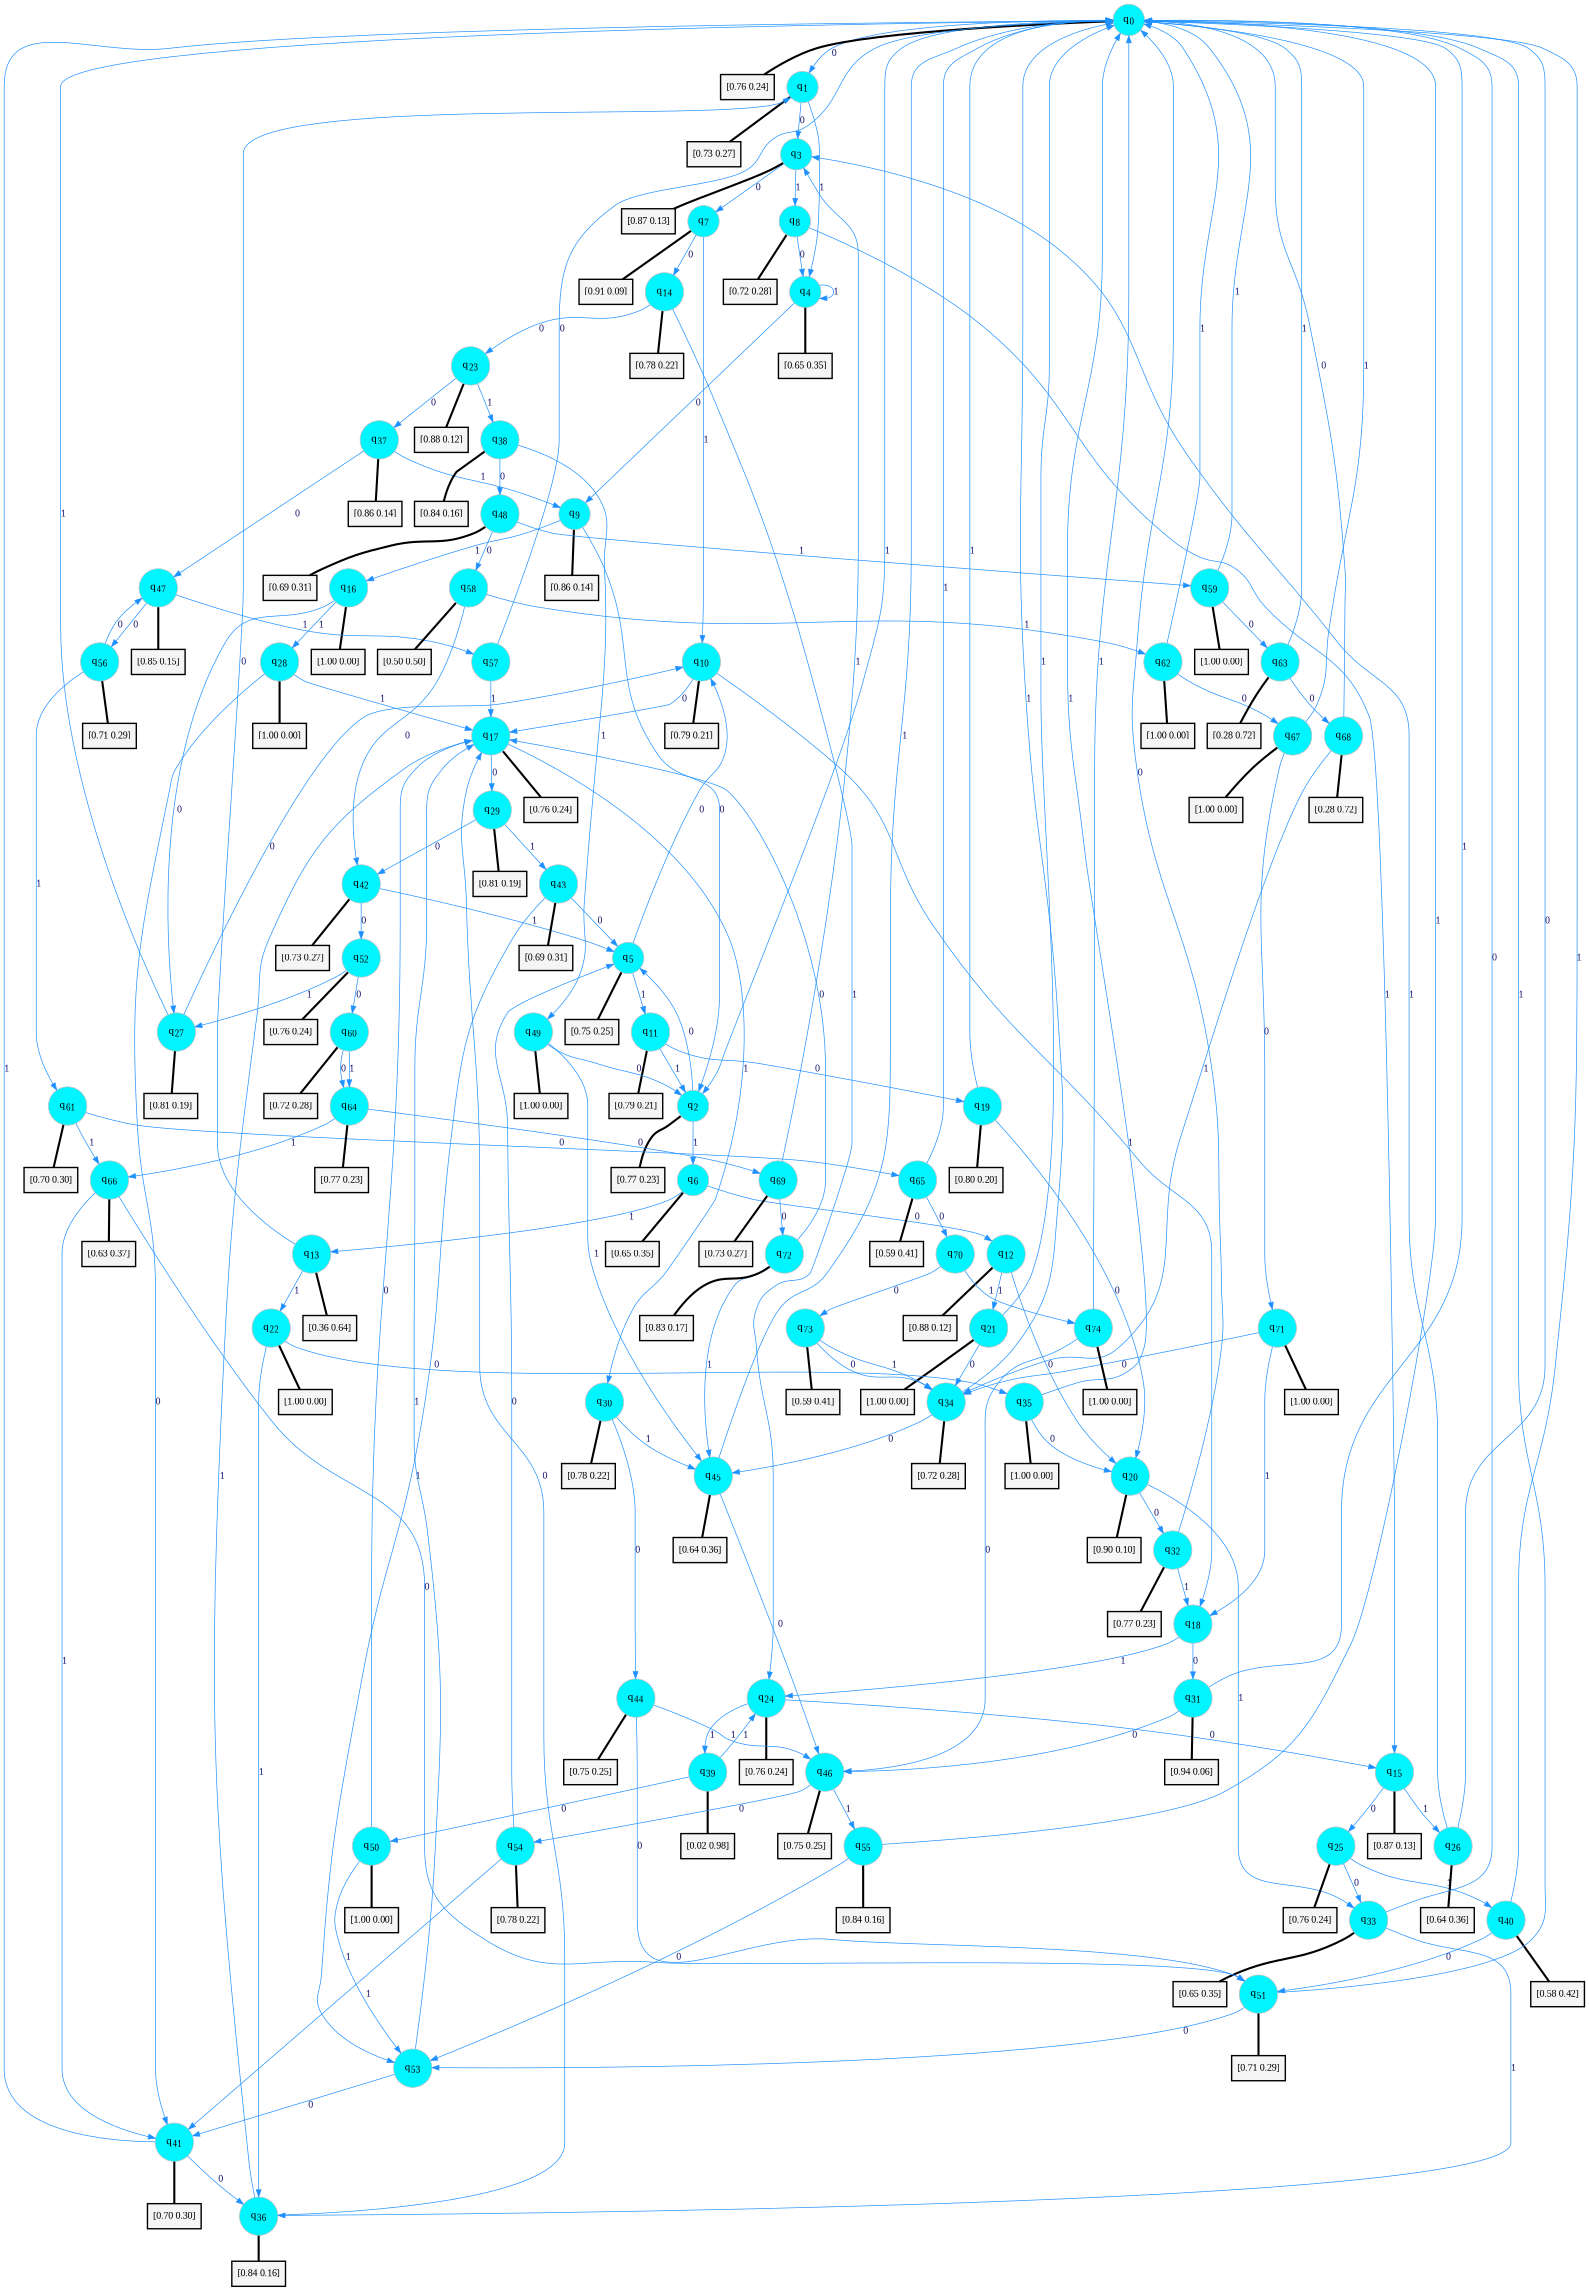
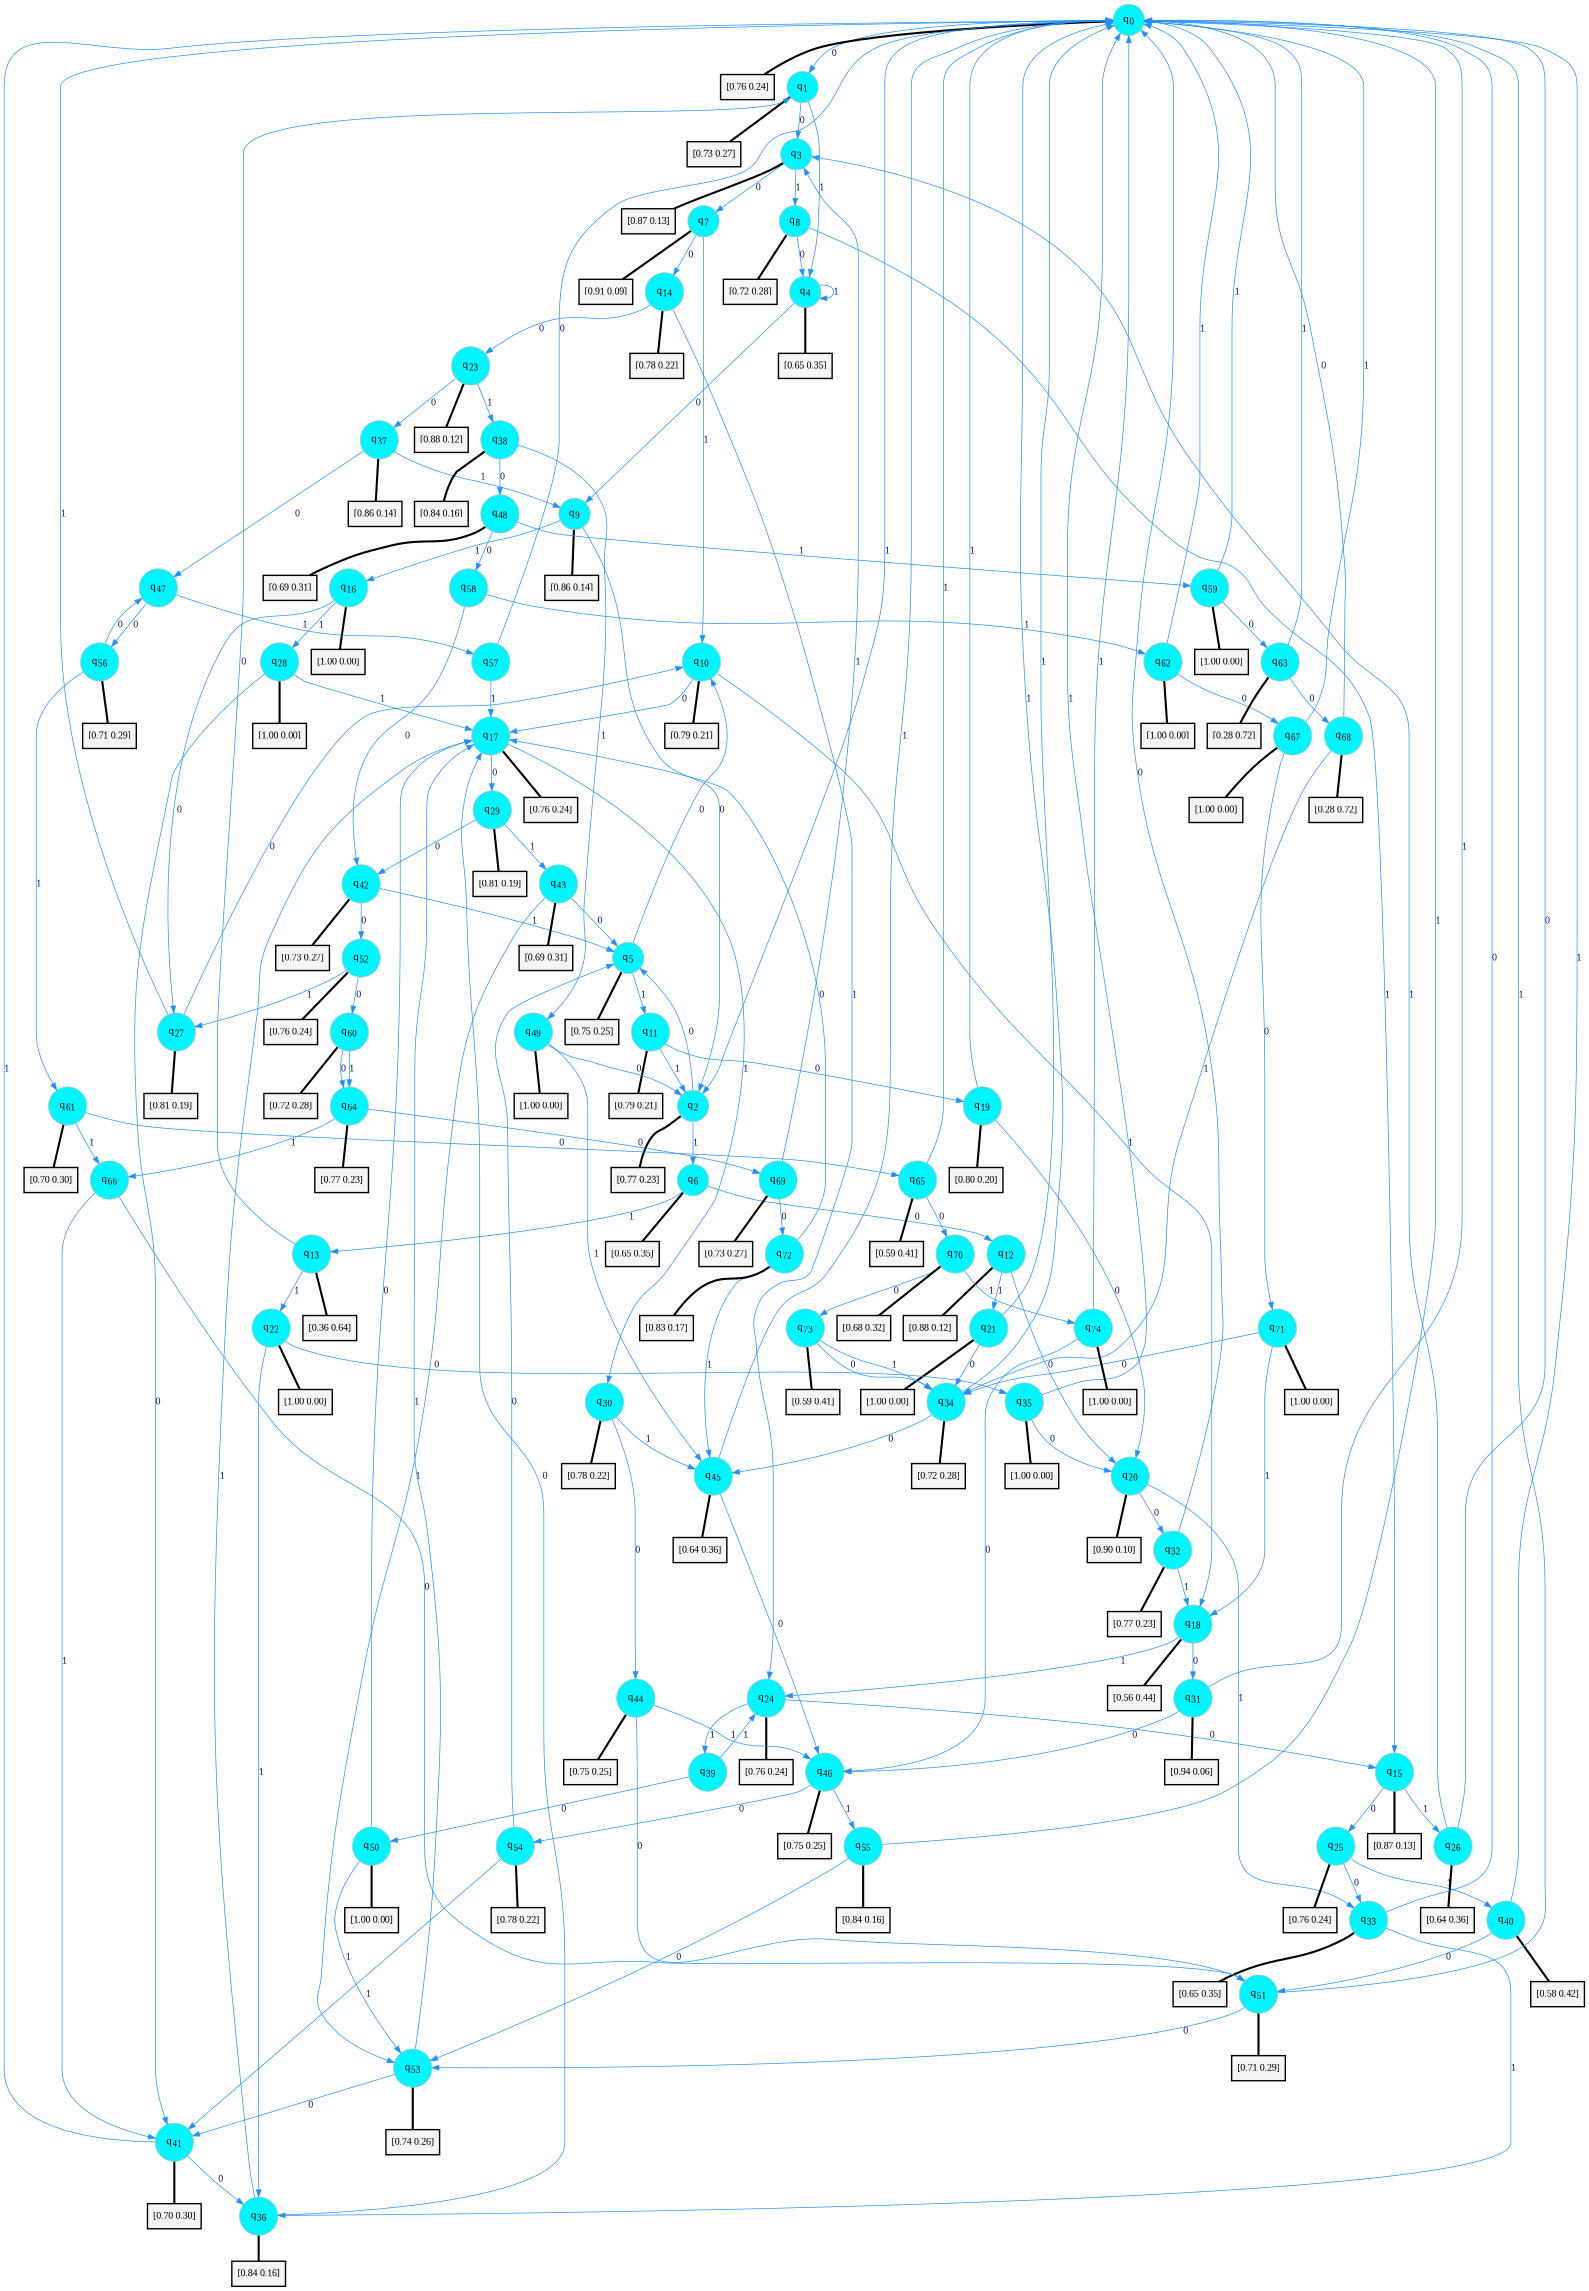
(158, 662) -> none
(404, 662) -> none
(109, 1254) -> none
none -> (864, 1328)
none -> (1134, 1698)
(708, 1846) -> none
none -> (413, 2142)
